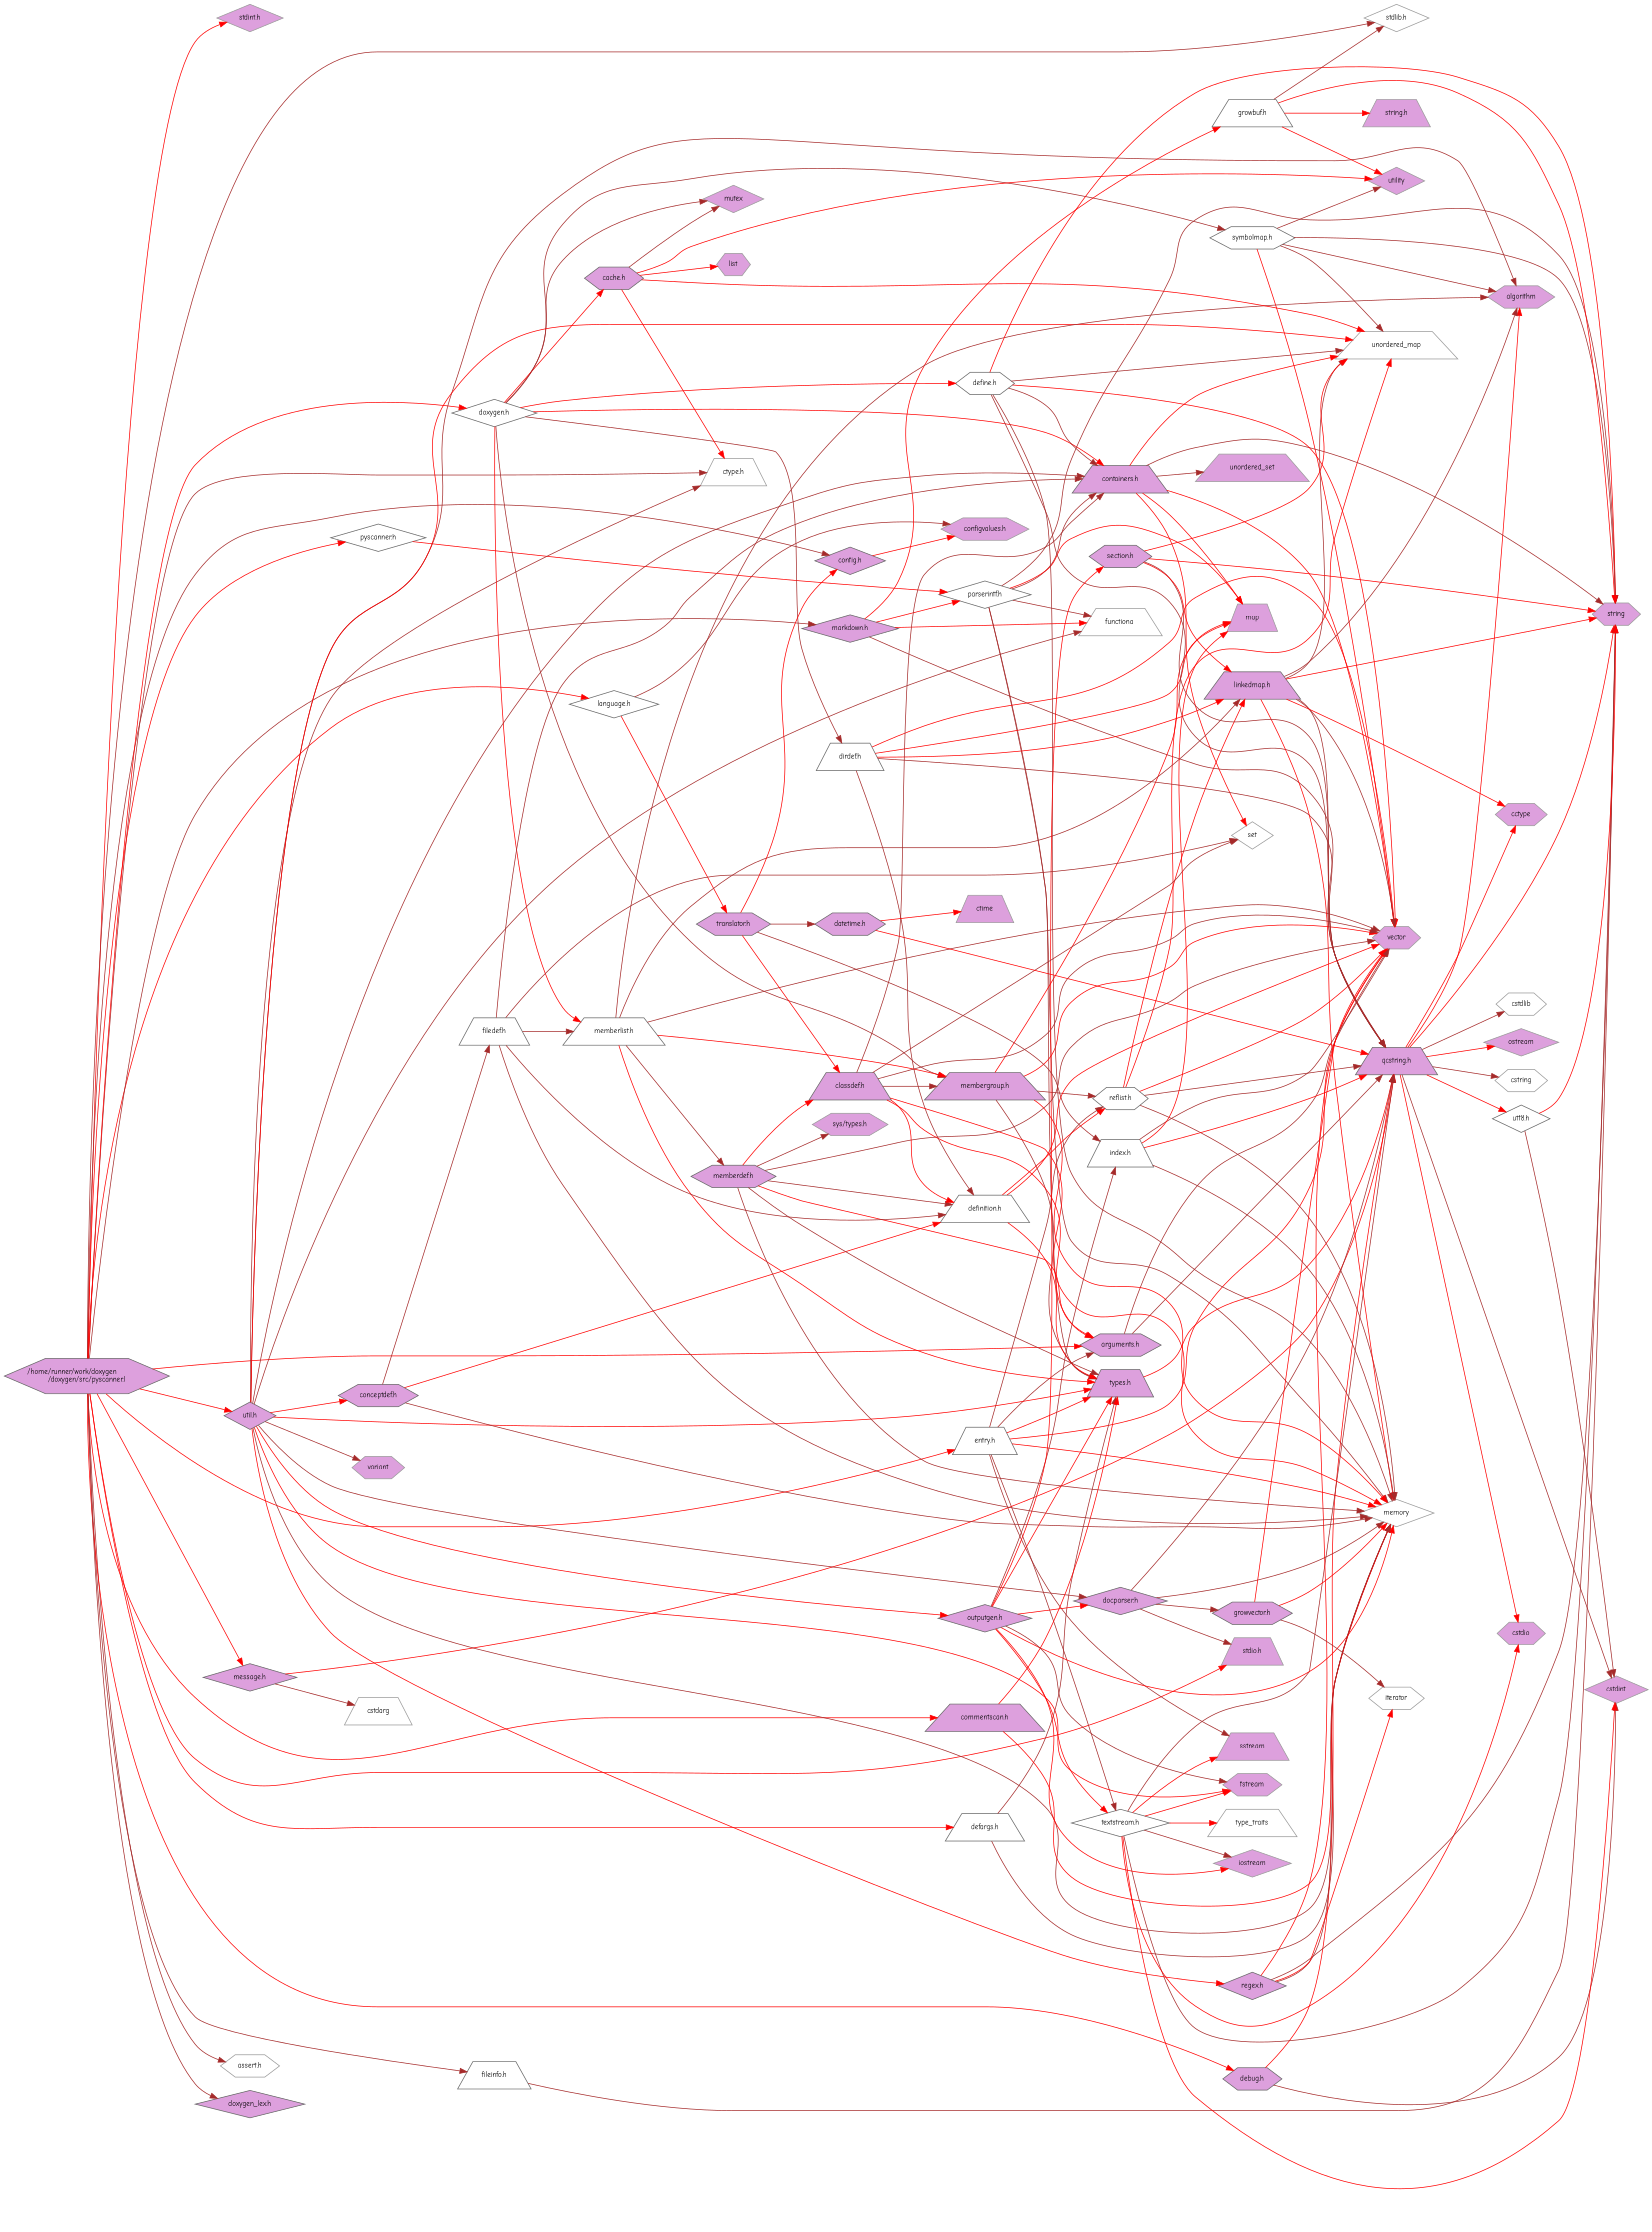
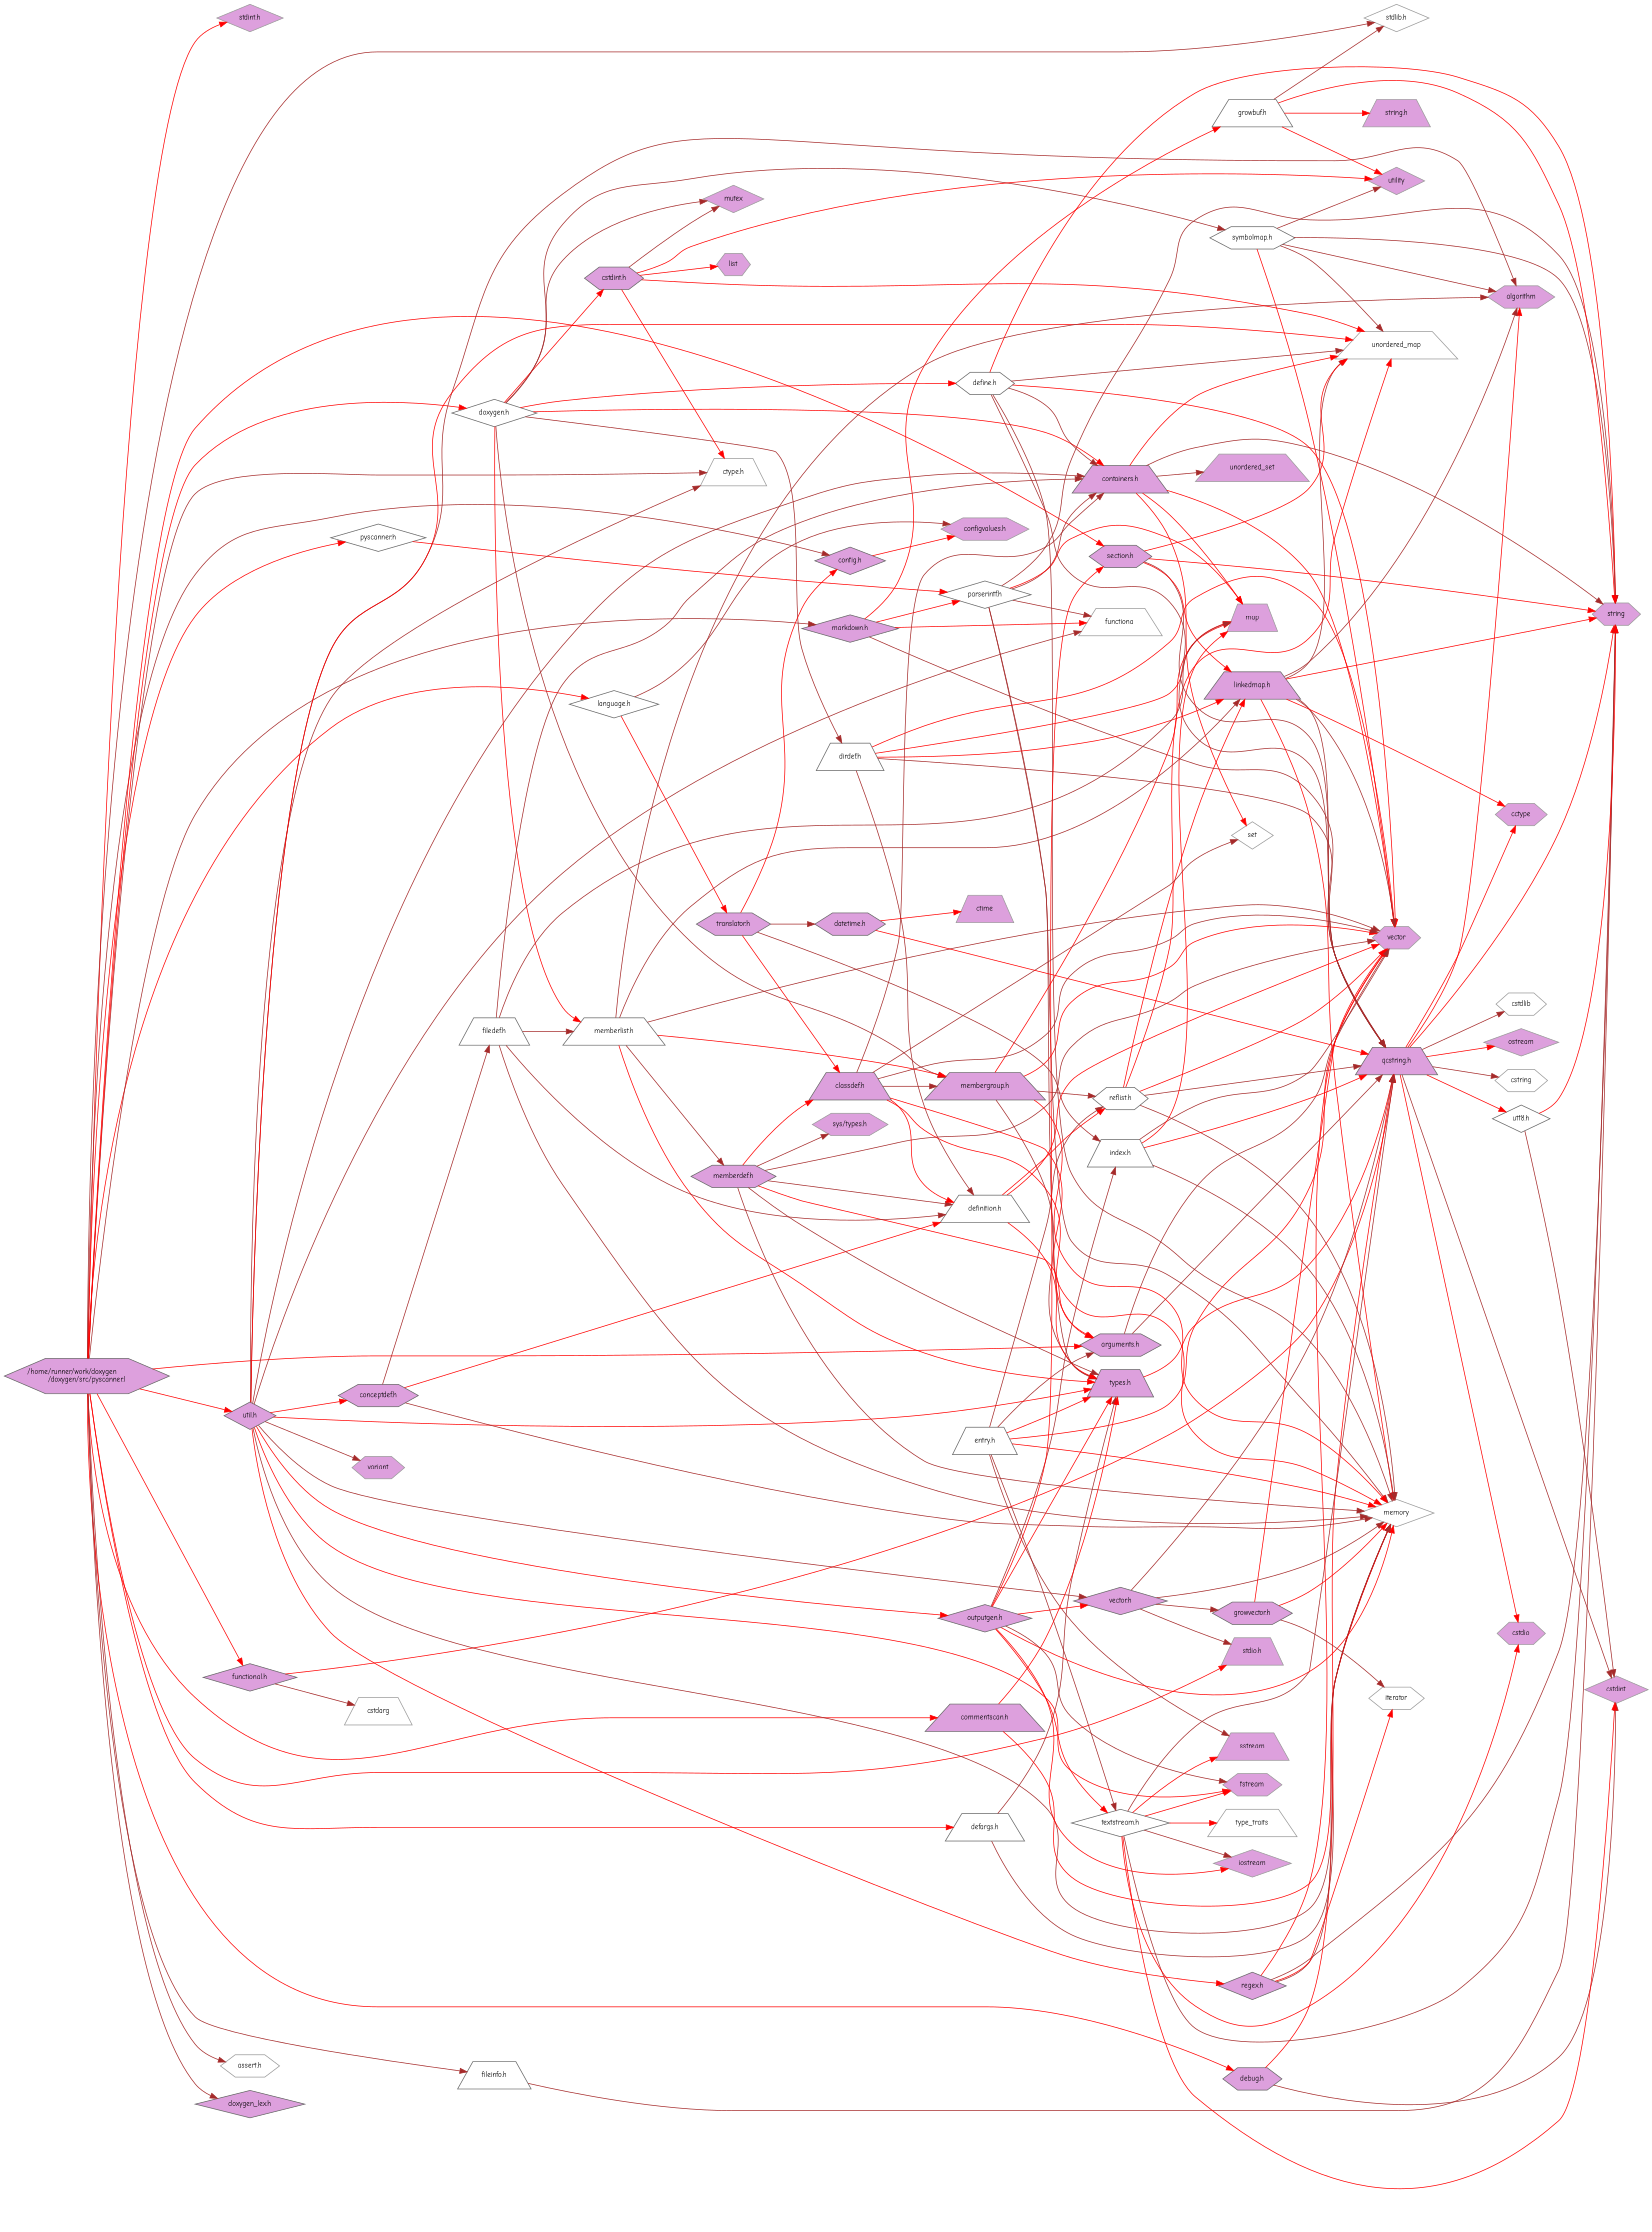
(614, 278) -> (614, 278)
(845, 875) -> (868, 825)
(490, 1527) -> (211, 416)
(1120, 1601) -> (1120, 1601)
(250, 1677) -> (250, 1677)
